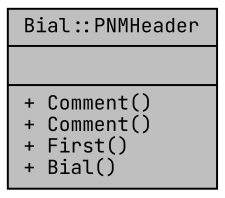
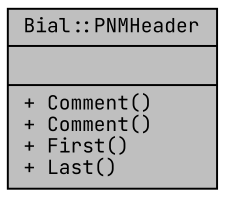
(71, 168) -> (71, 168)
